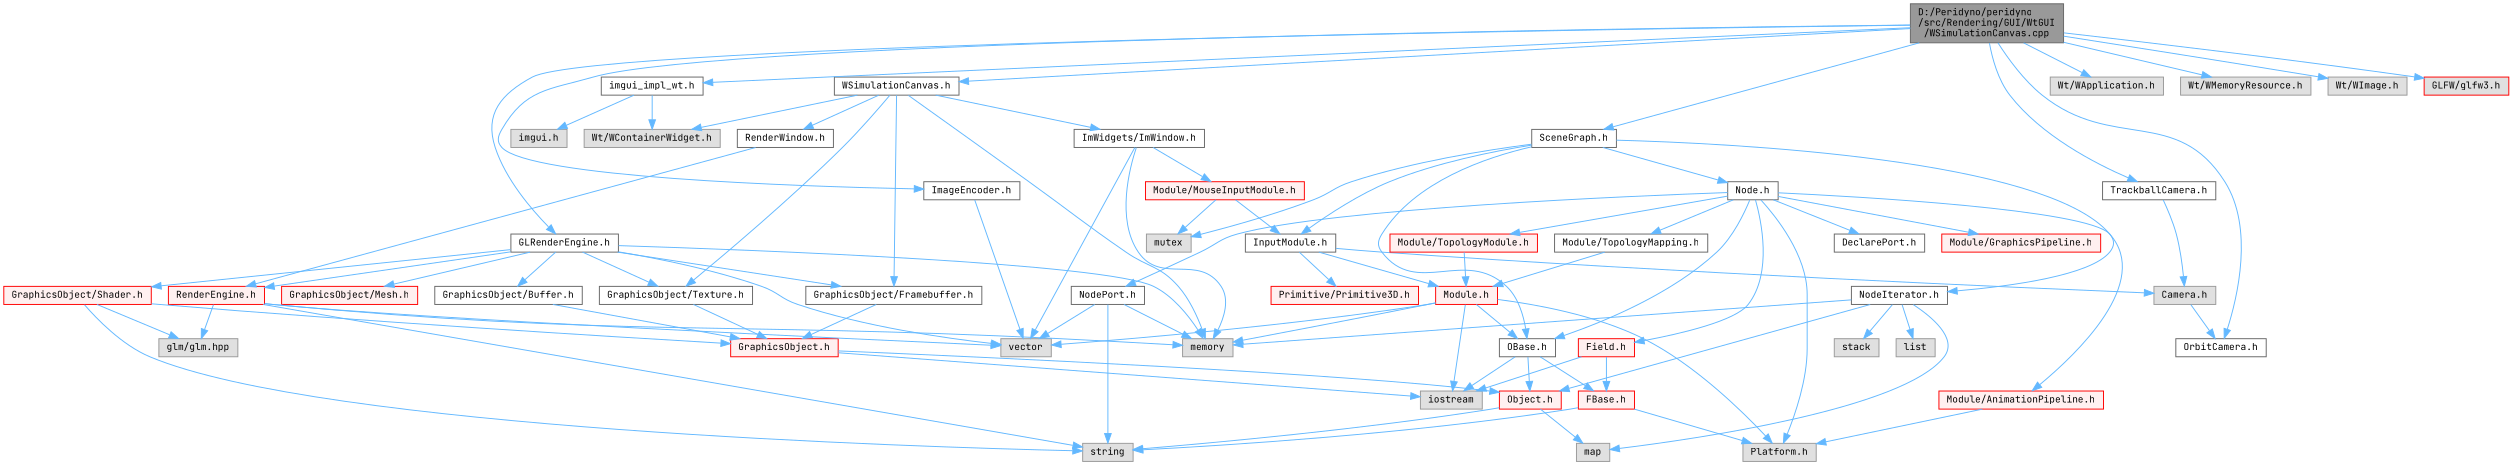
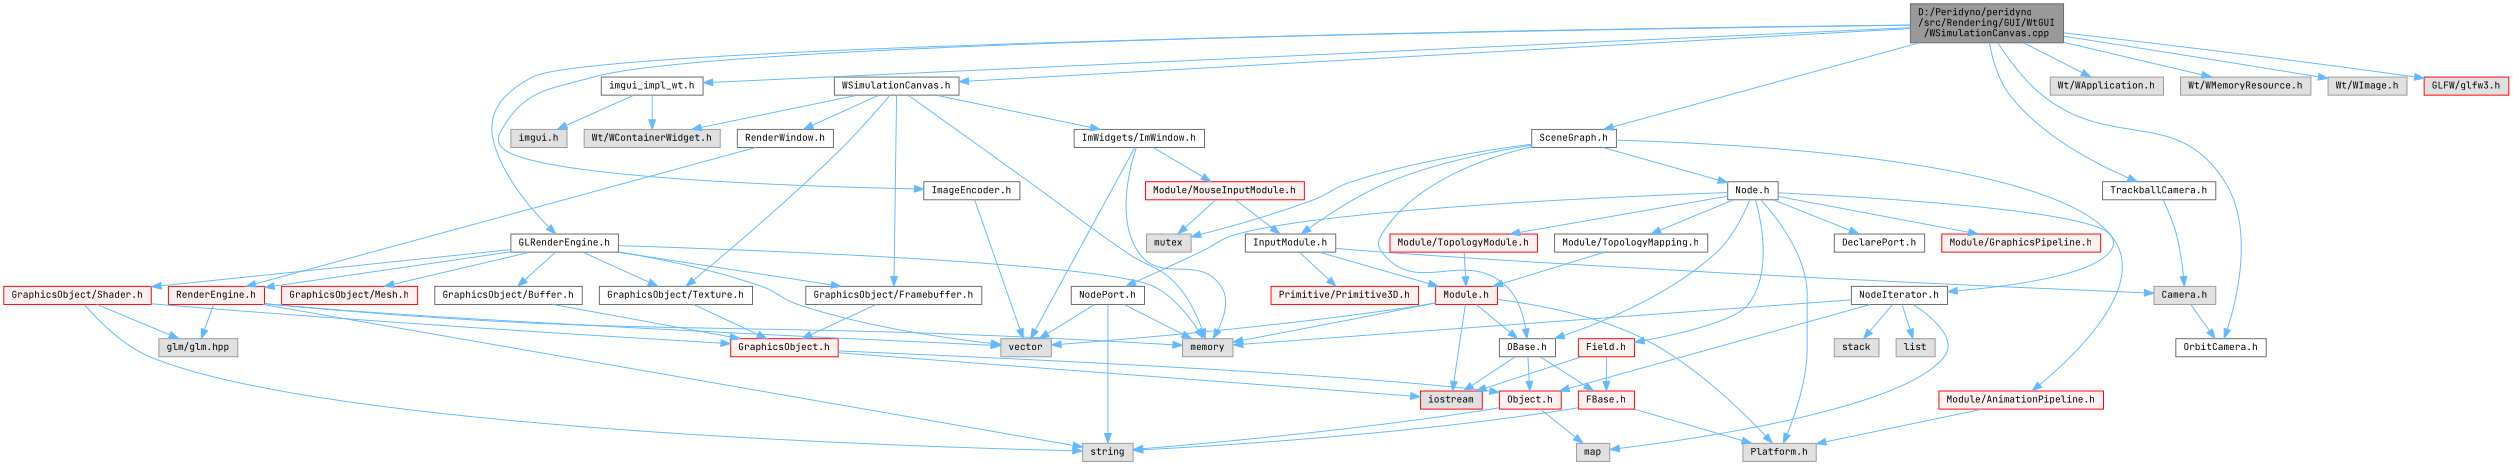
(1451, 400) -> (1451, 400)
